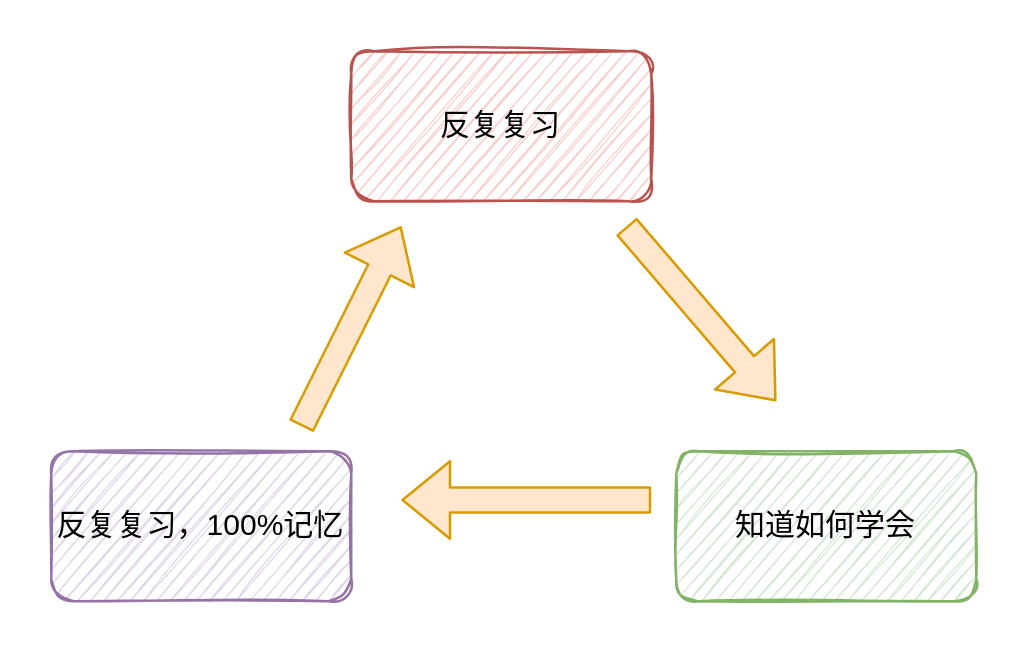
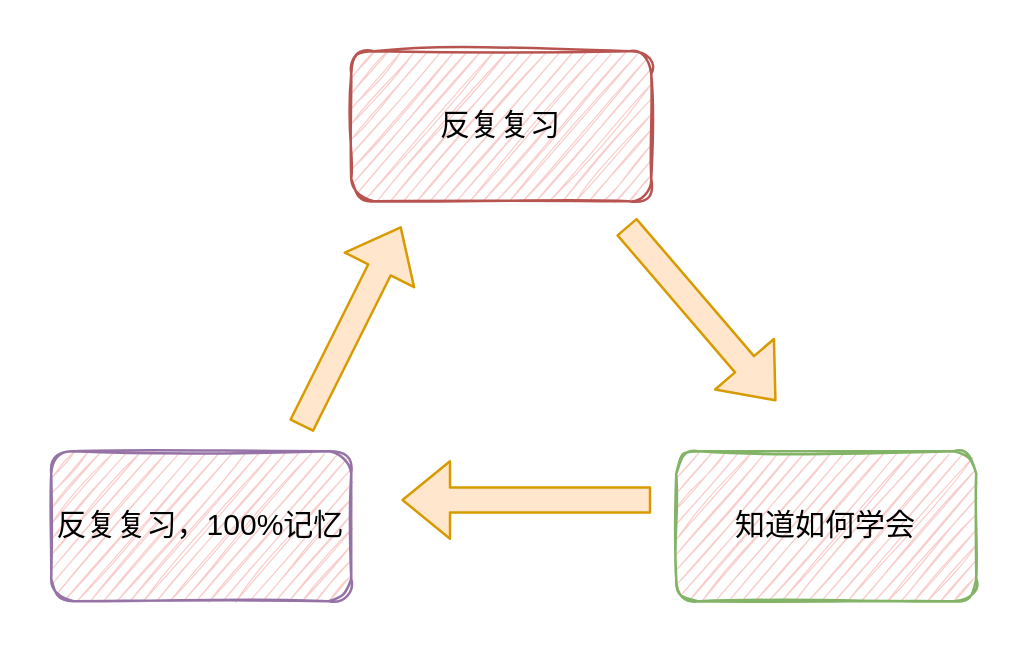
(201, 526) -> (201, 526)
(826, 526) -> (826, 526)
